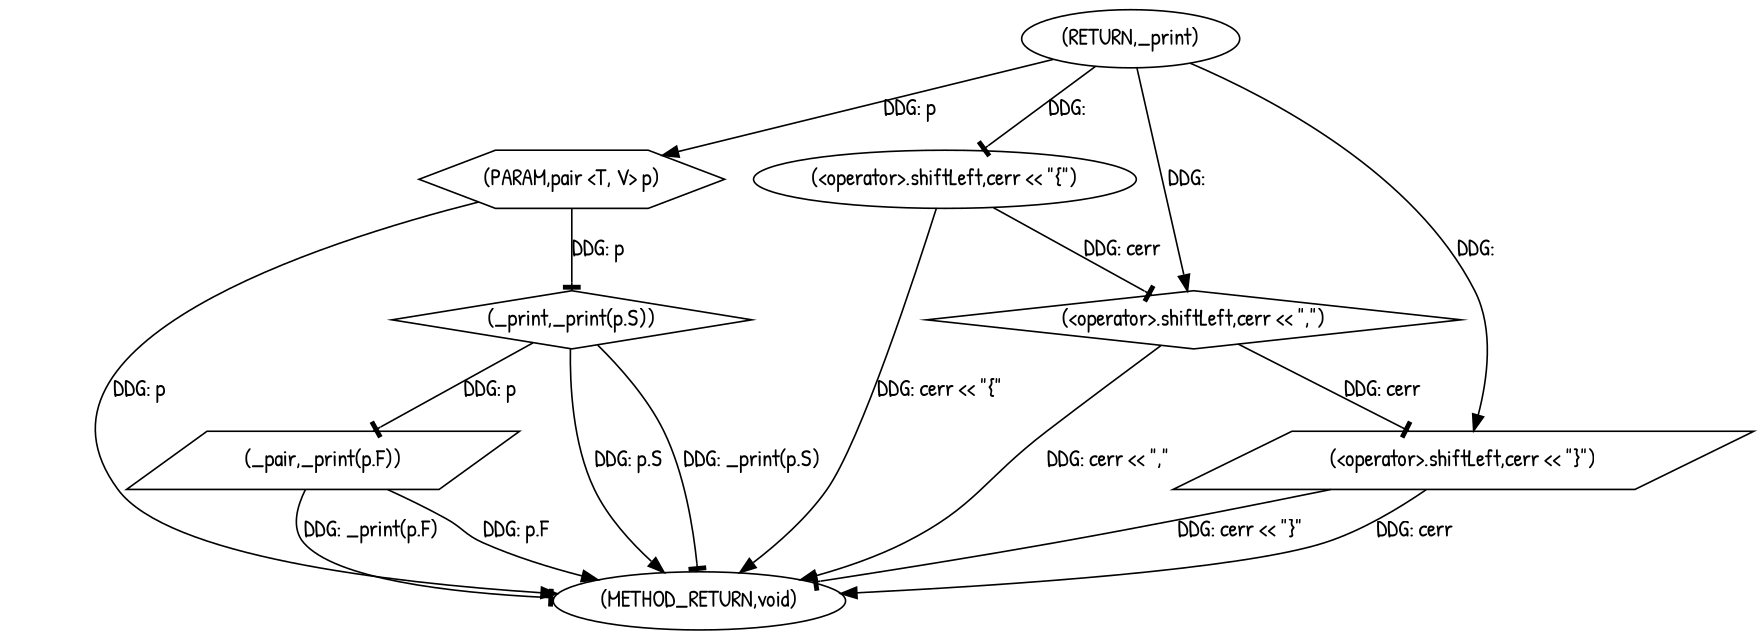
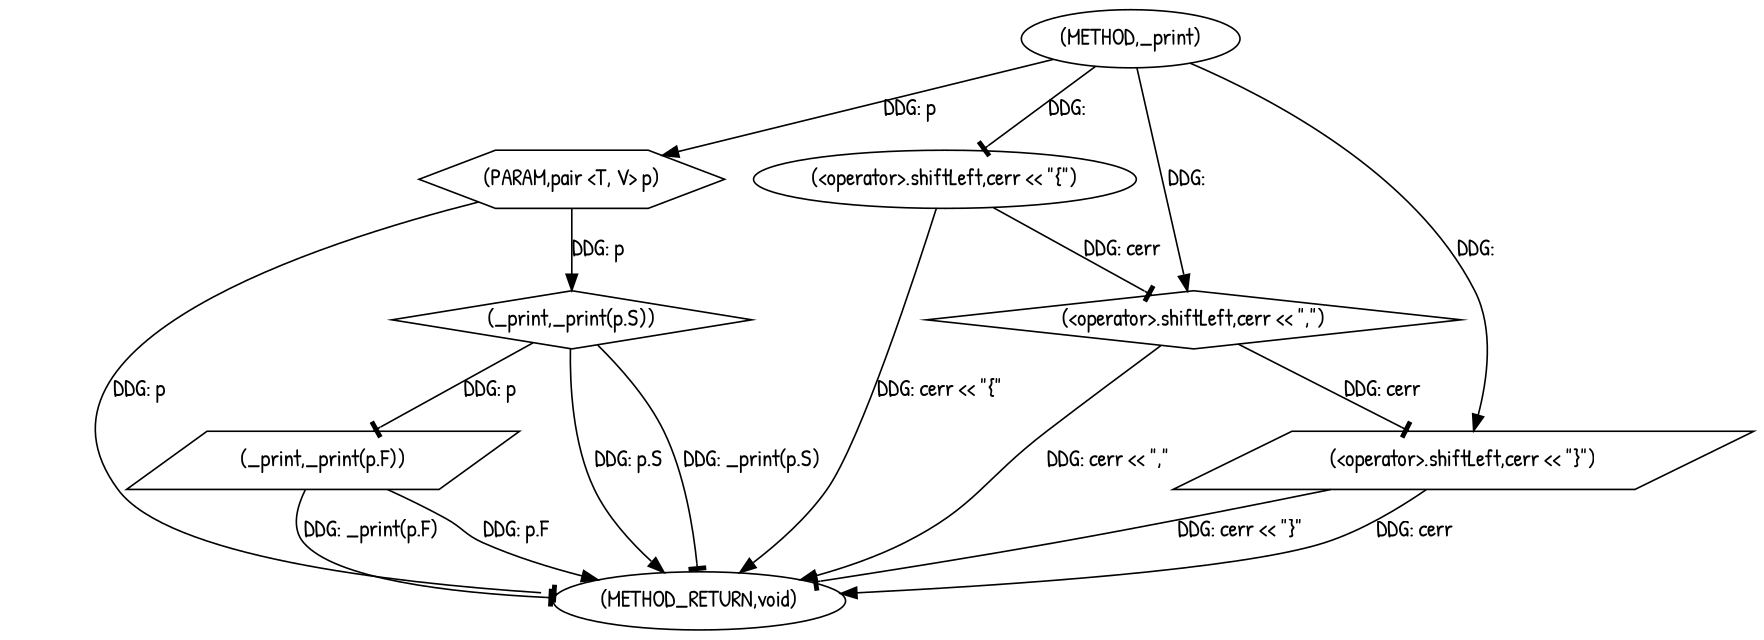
(1131, 39) -> (1131, 39)
(572, 246) -> (572, 246)
(101, 449) -> (101, 449)
(323, 460) -> (323, 460)
